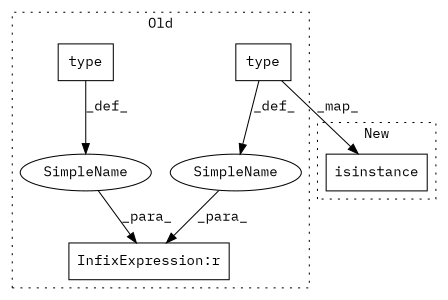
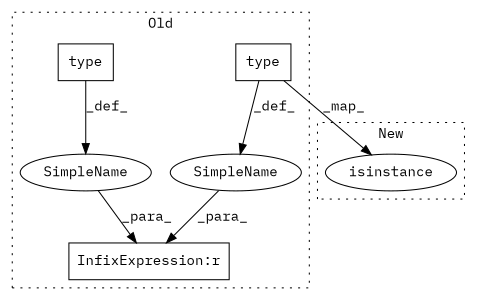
(377, 173) -> (391, 173)
